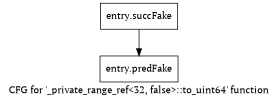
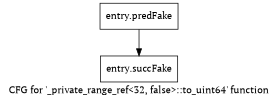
(139, 39) -> (139, 39)
